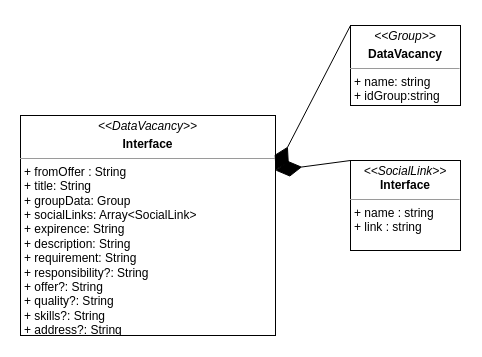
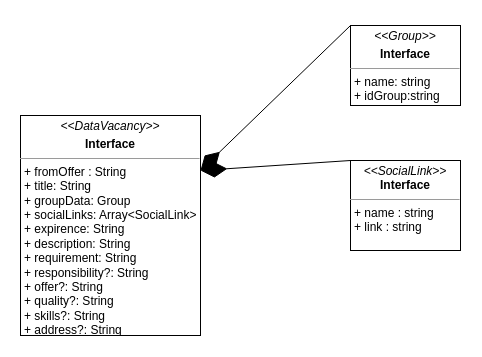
(398, 54) -> (398, 54)
(148, 226) -> (111, 226)
